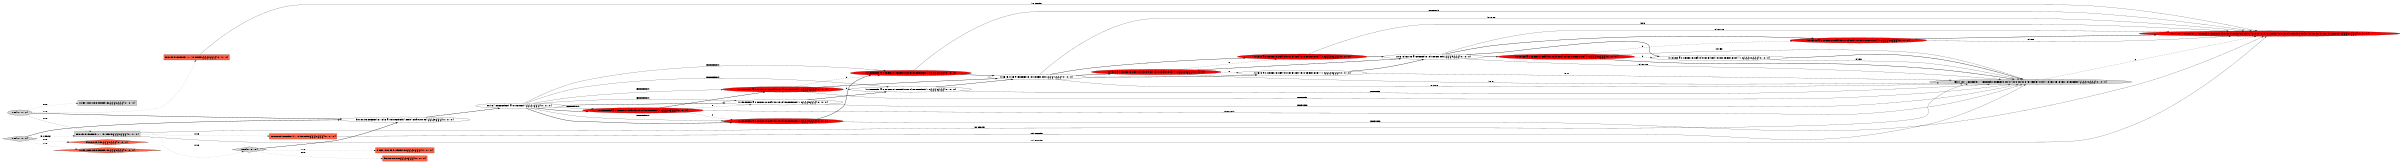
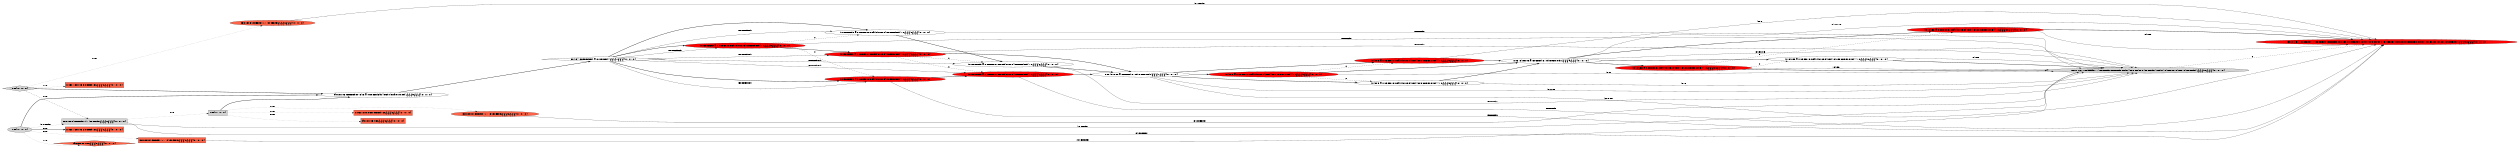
(197, 57) -> (272, 23)
(107, 103) -> (94, 85)
(519, 106) -> (603, 59)
(20, 113) -> (20, 89)
(204, 135) -> (351, 108)
(303, 136) -> (495, 114)
(20, 139) -> (20, 130)
none -> (172, 140)
(50, 146) -> (48, 130)
(107, 150) -> (94, 130)
(249, 150) -> (218, 113)
